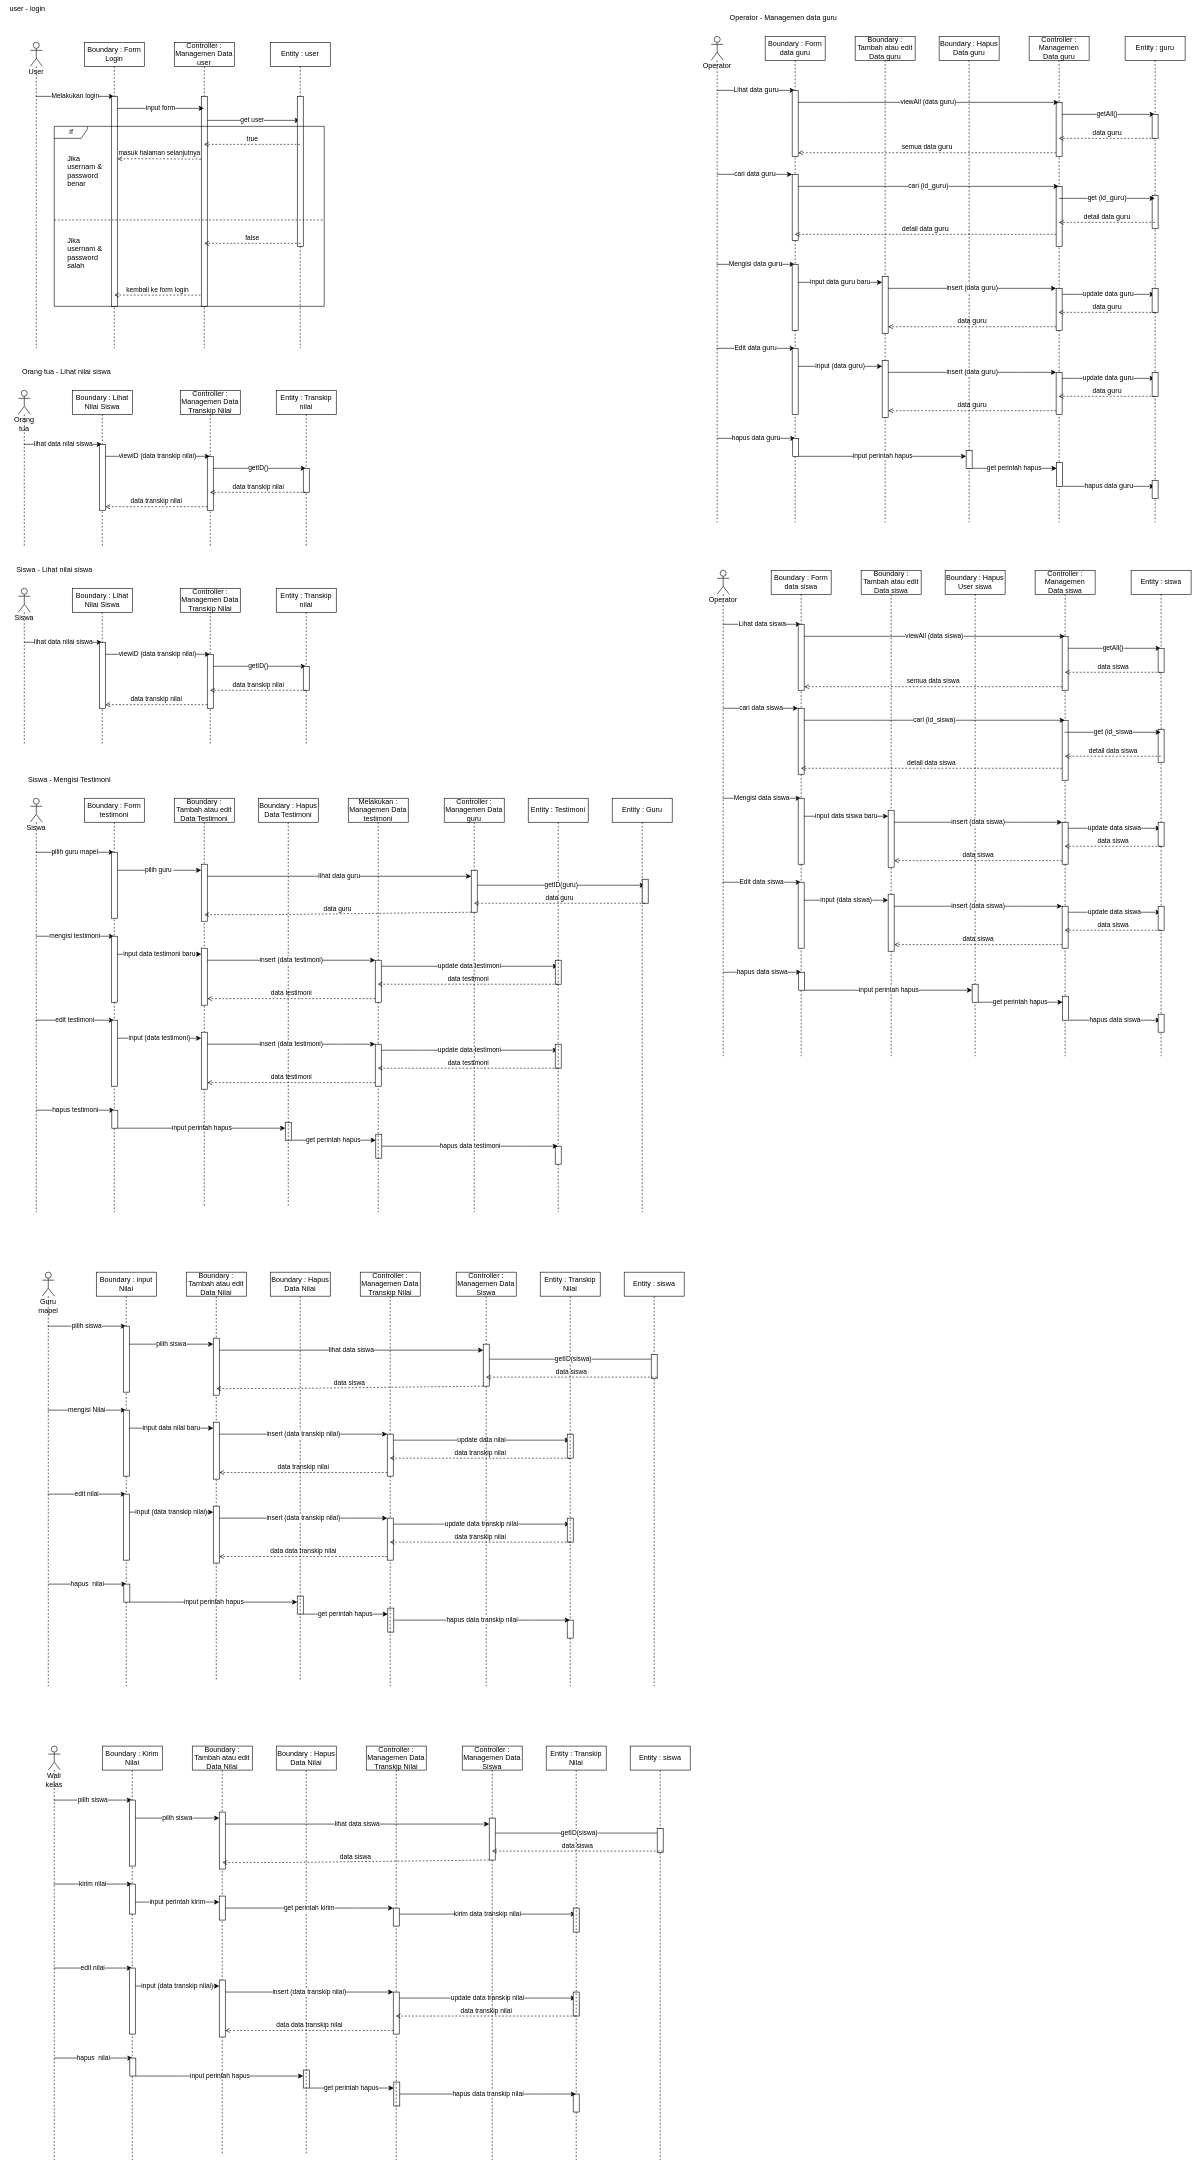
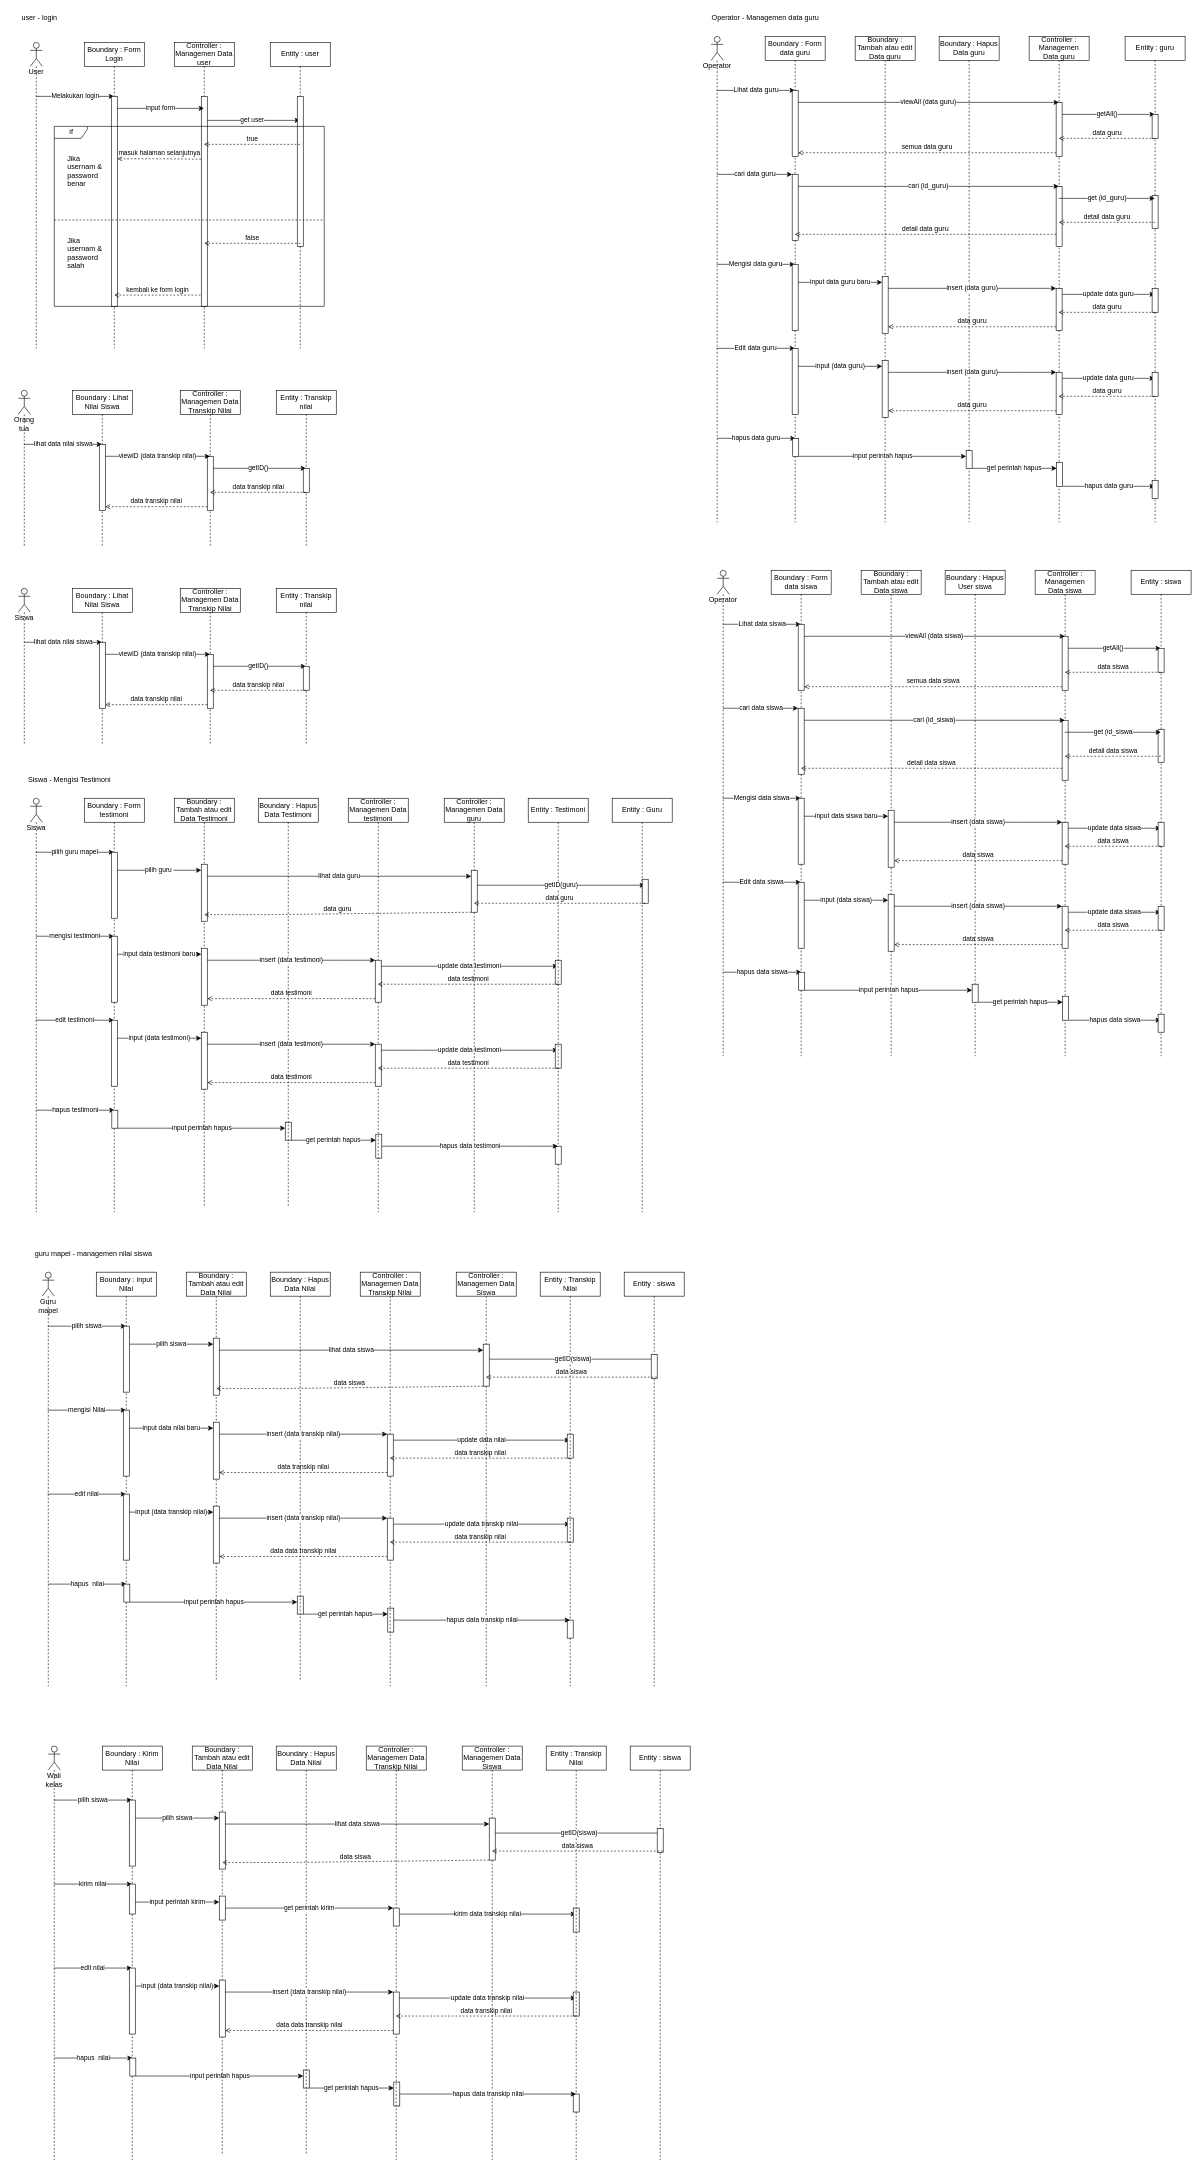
(27, 9) -> (39, 18)
(783, 18) -> (765, 18)
(66, 372) -> none
(54, 570) -> none
(378, 810) -> (378, 810)
none -> (93, 1254)
